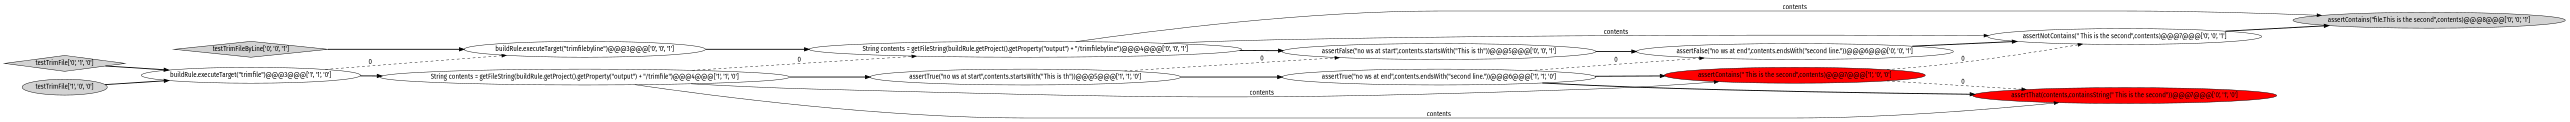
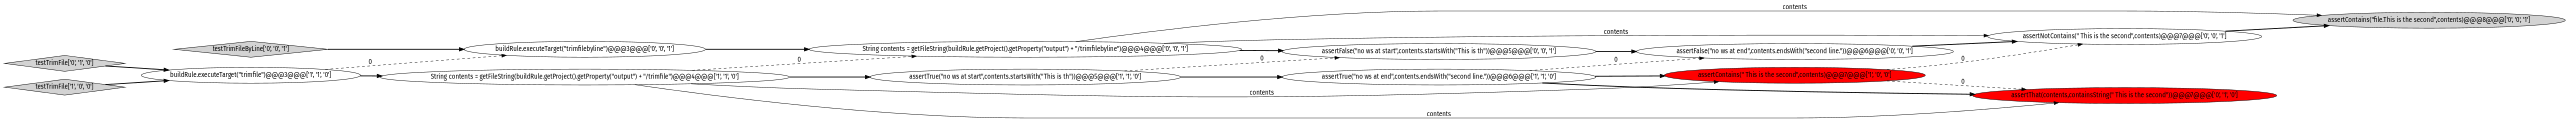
(65, 87) -> (65, 87)
